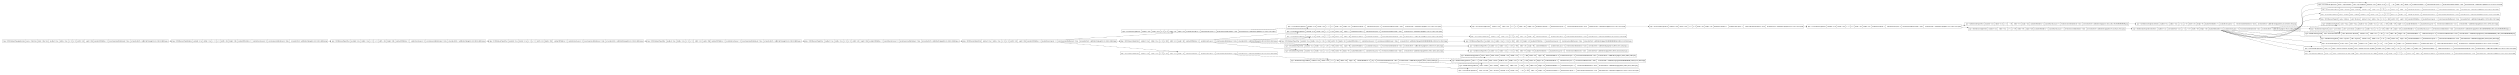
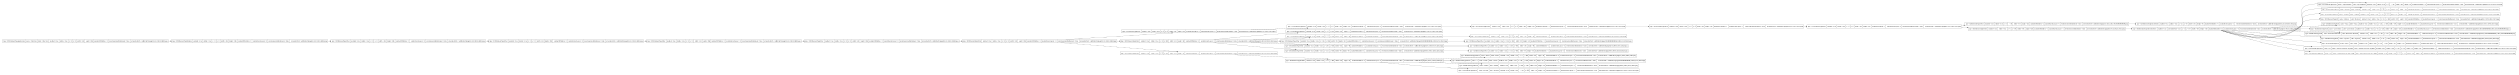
(1374, 61) -> (1374, 61)
